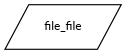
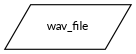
(63, 27) -> (68, 27)
